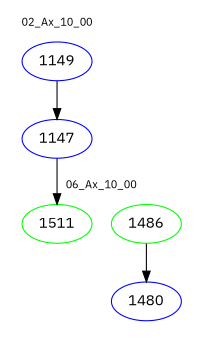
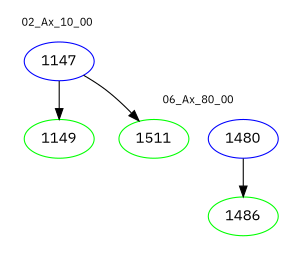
(57, 61) -> (59, 139)
(57, 95) -> (59, 95)
(102, 186) -> (199, 101)
(146, 257) -> (243, 172)
